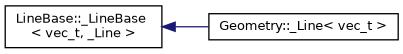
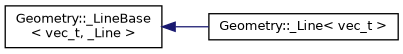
(84, 27) -> (84, 27)
